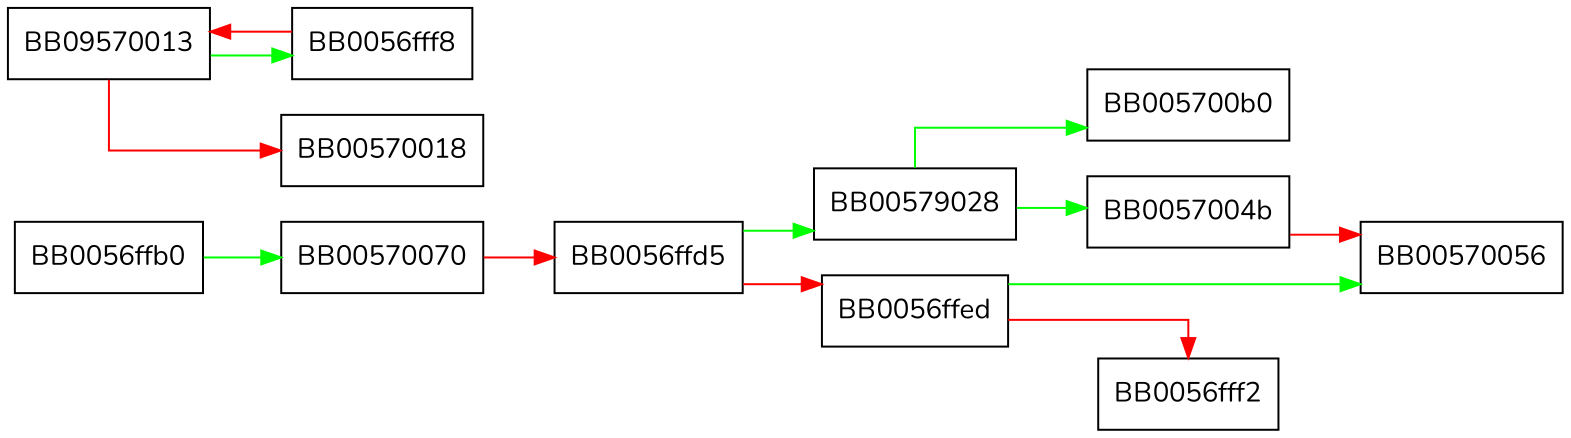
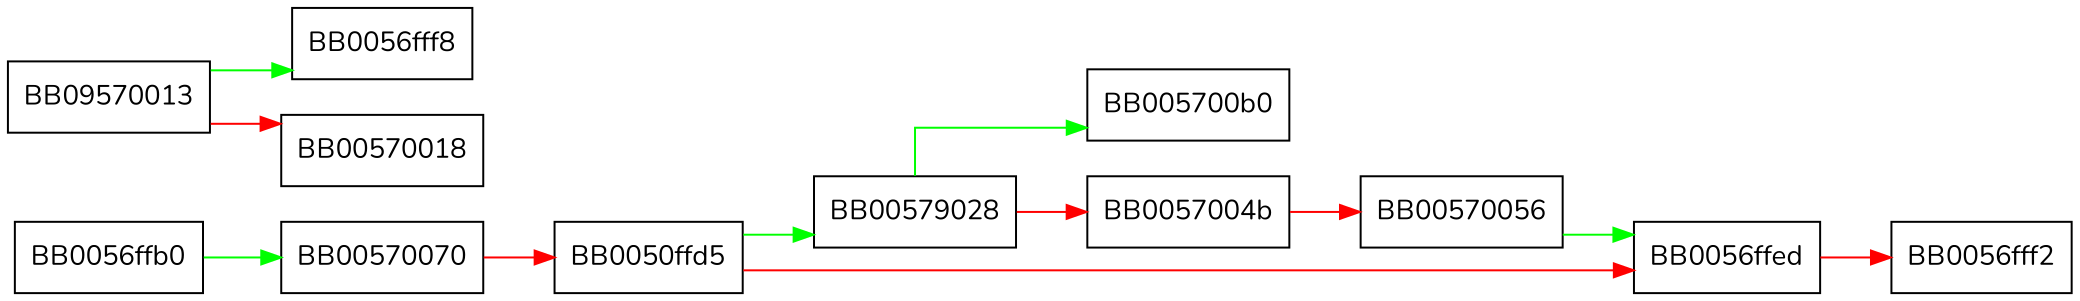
(261, 32) -> none
(1042, 208) -> (1042, 212)
(649, 257) -> (649, 257)
(1174, 284) -> (1588, 235)
